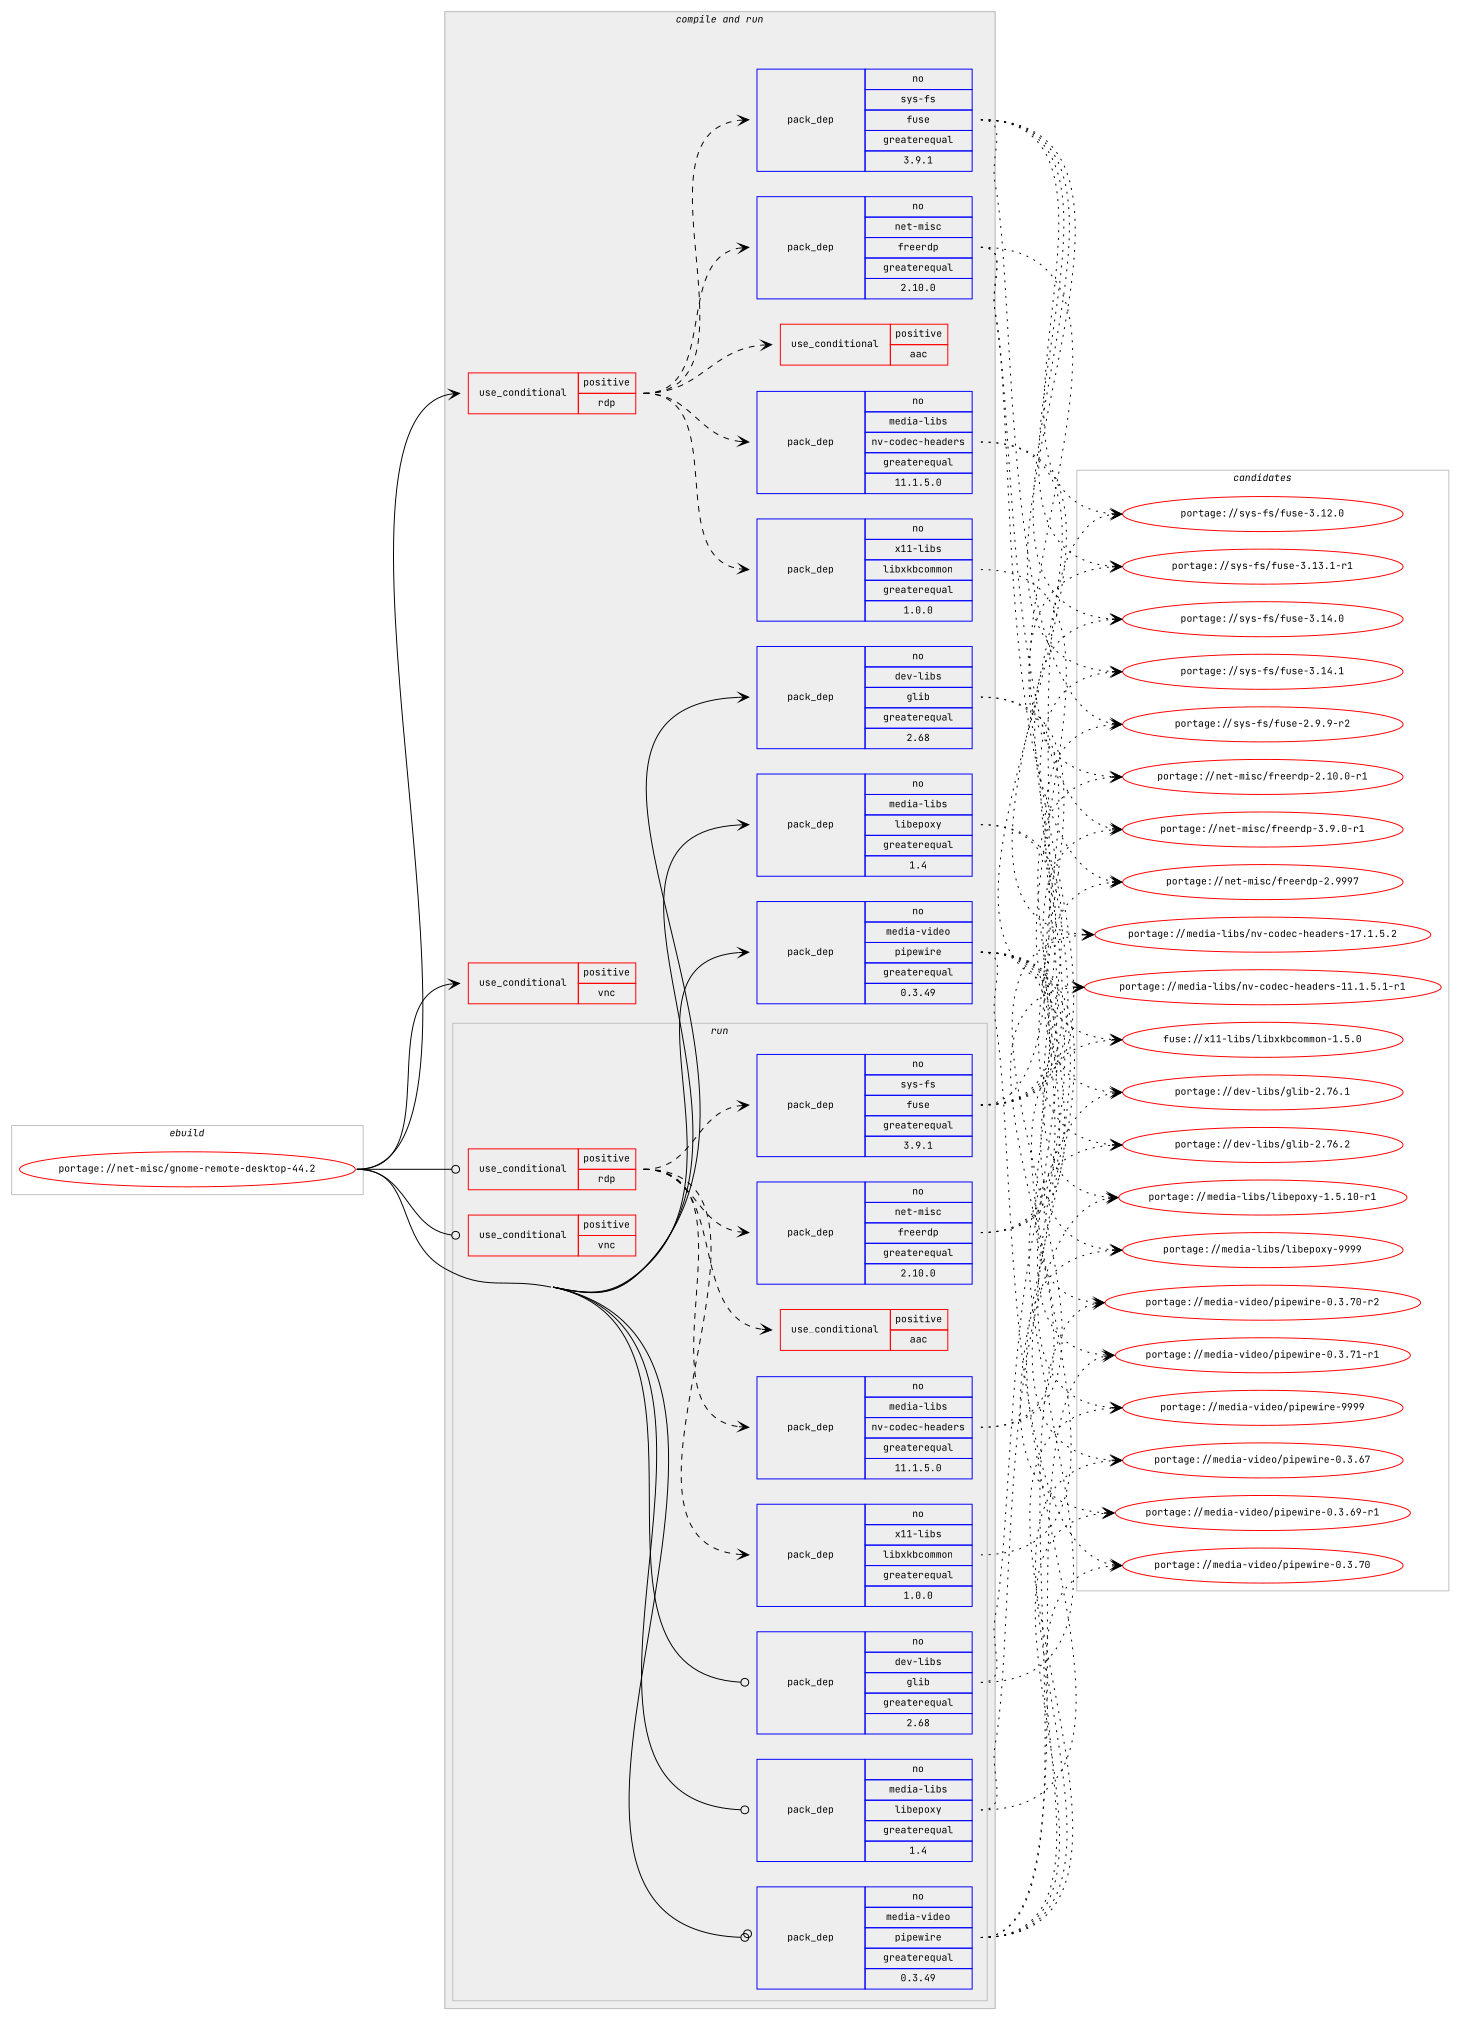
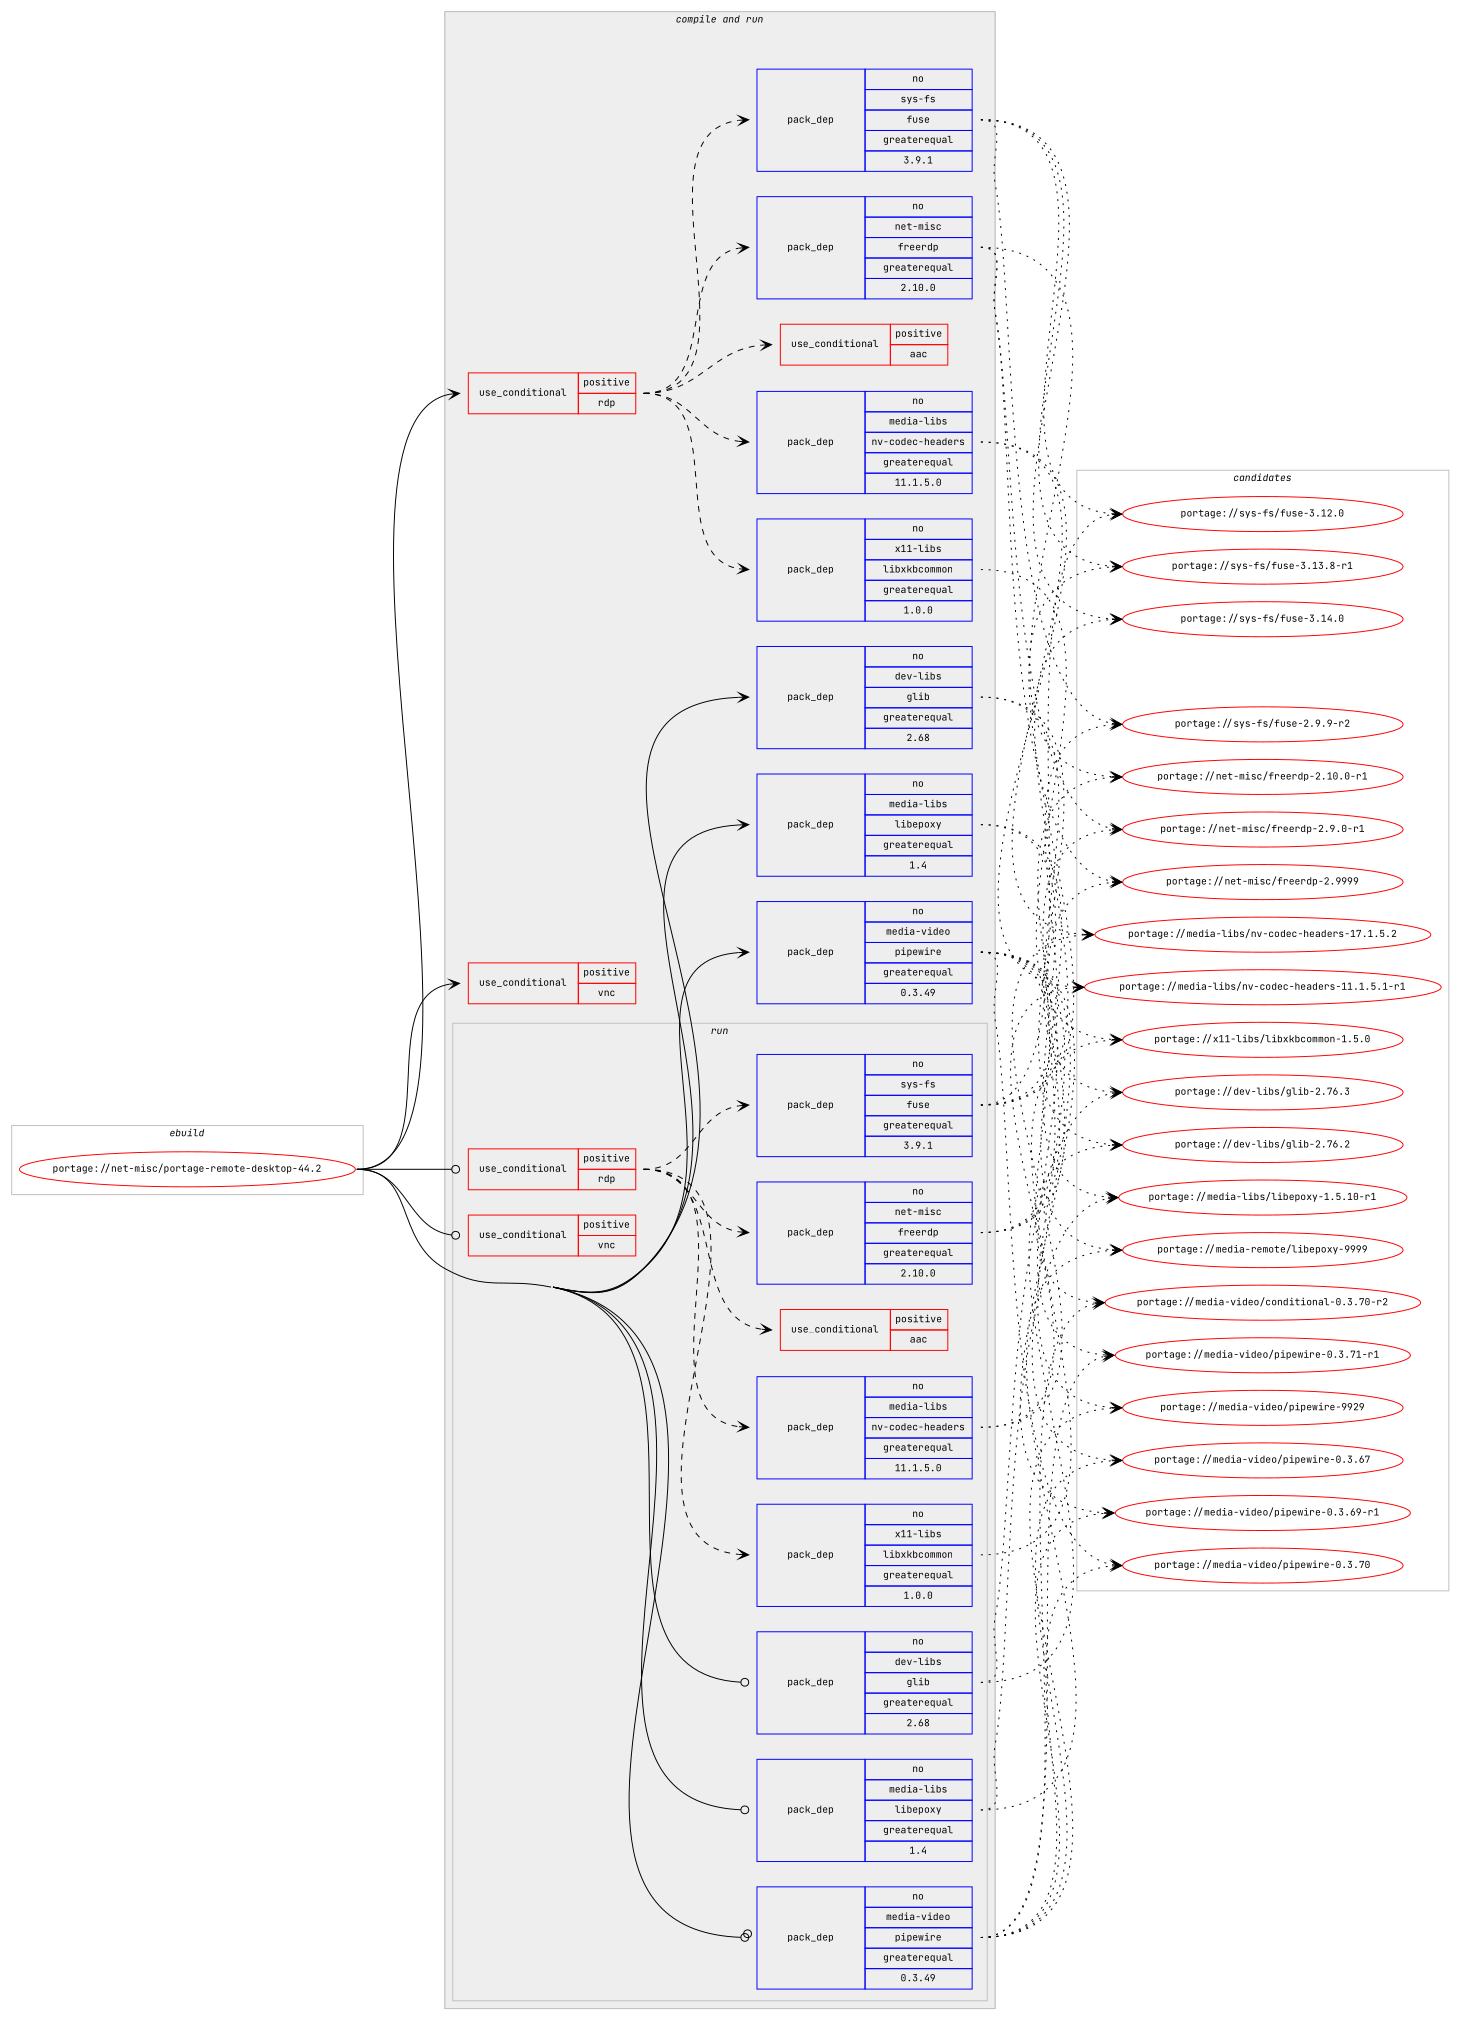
(1263, 567) -> (1263, 567)
(1263, 672) -> none
(1263, 830) -> (1263, 830)
(1263, 882) -> (1263, 882)
(1263, 1040) -> (1263, 1040)
(1263, 1092) -> (1263, 1092)
(187, 1169) -> (187, 1169)
(1263, 1250) -> (1263, 1250)
(1263, 1303) -> (1263, 1303)
(1263, 1408) -> (1263, 1408)
